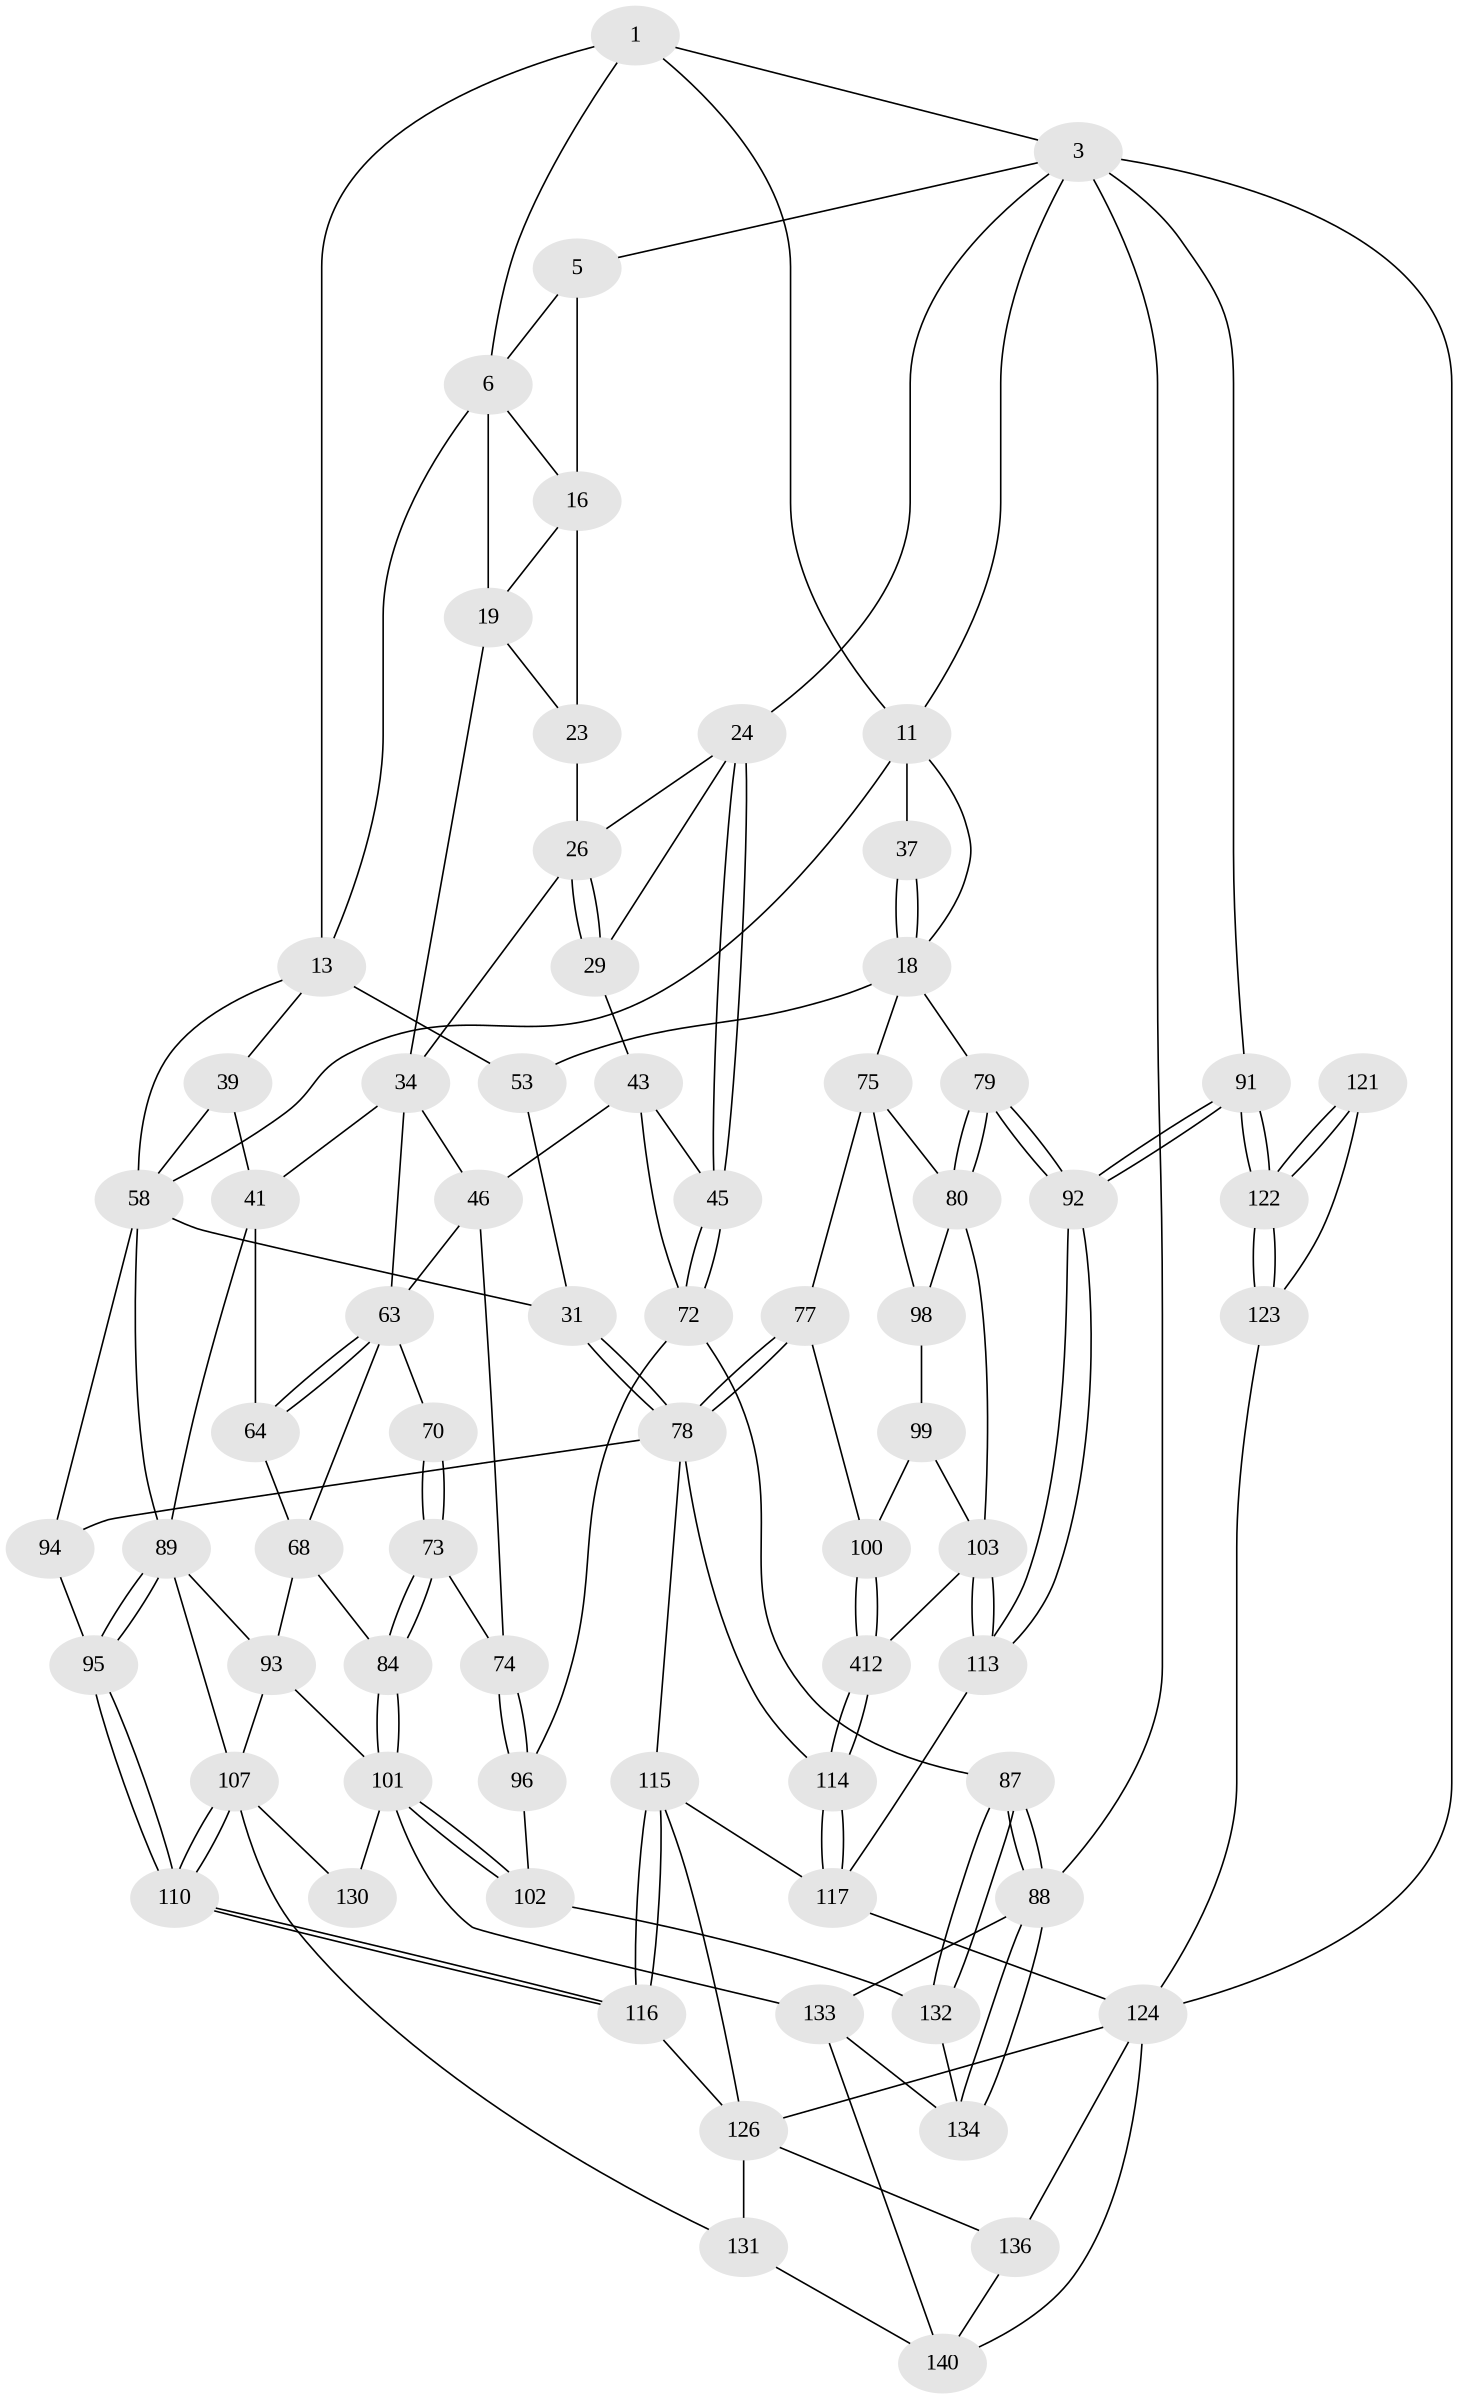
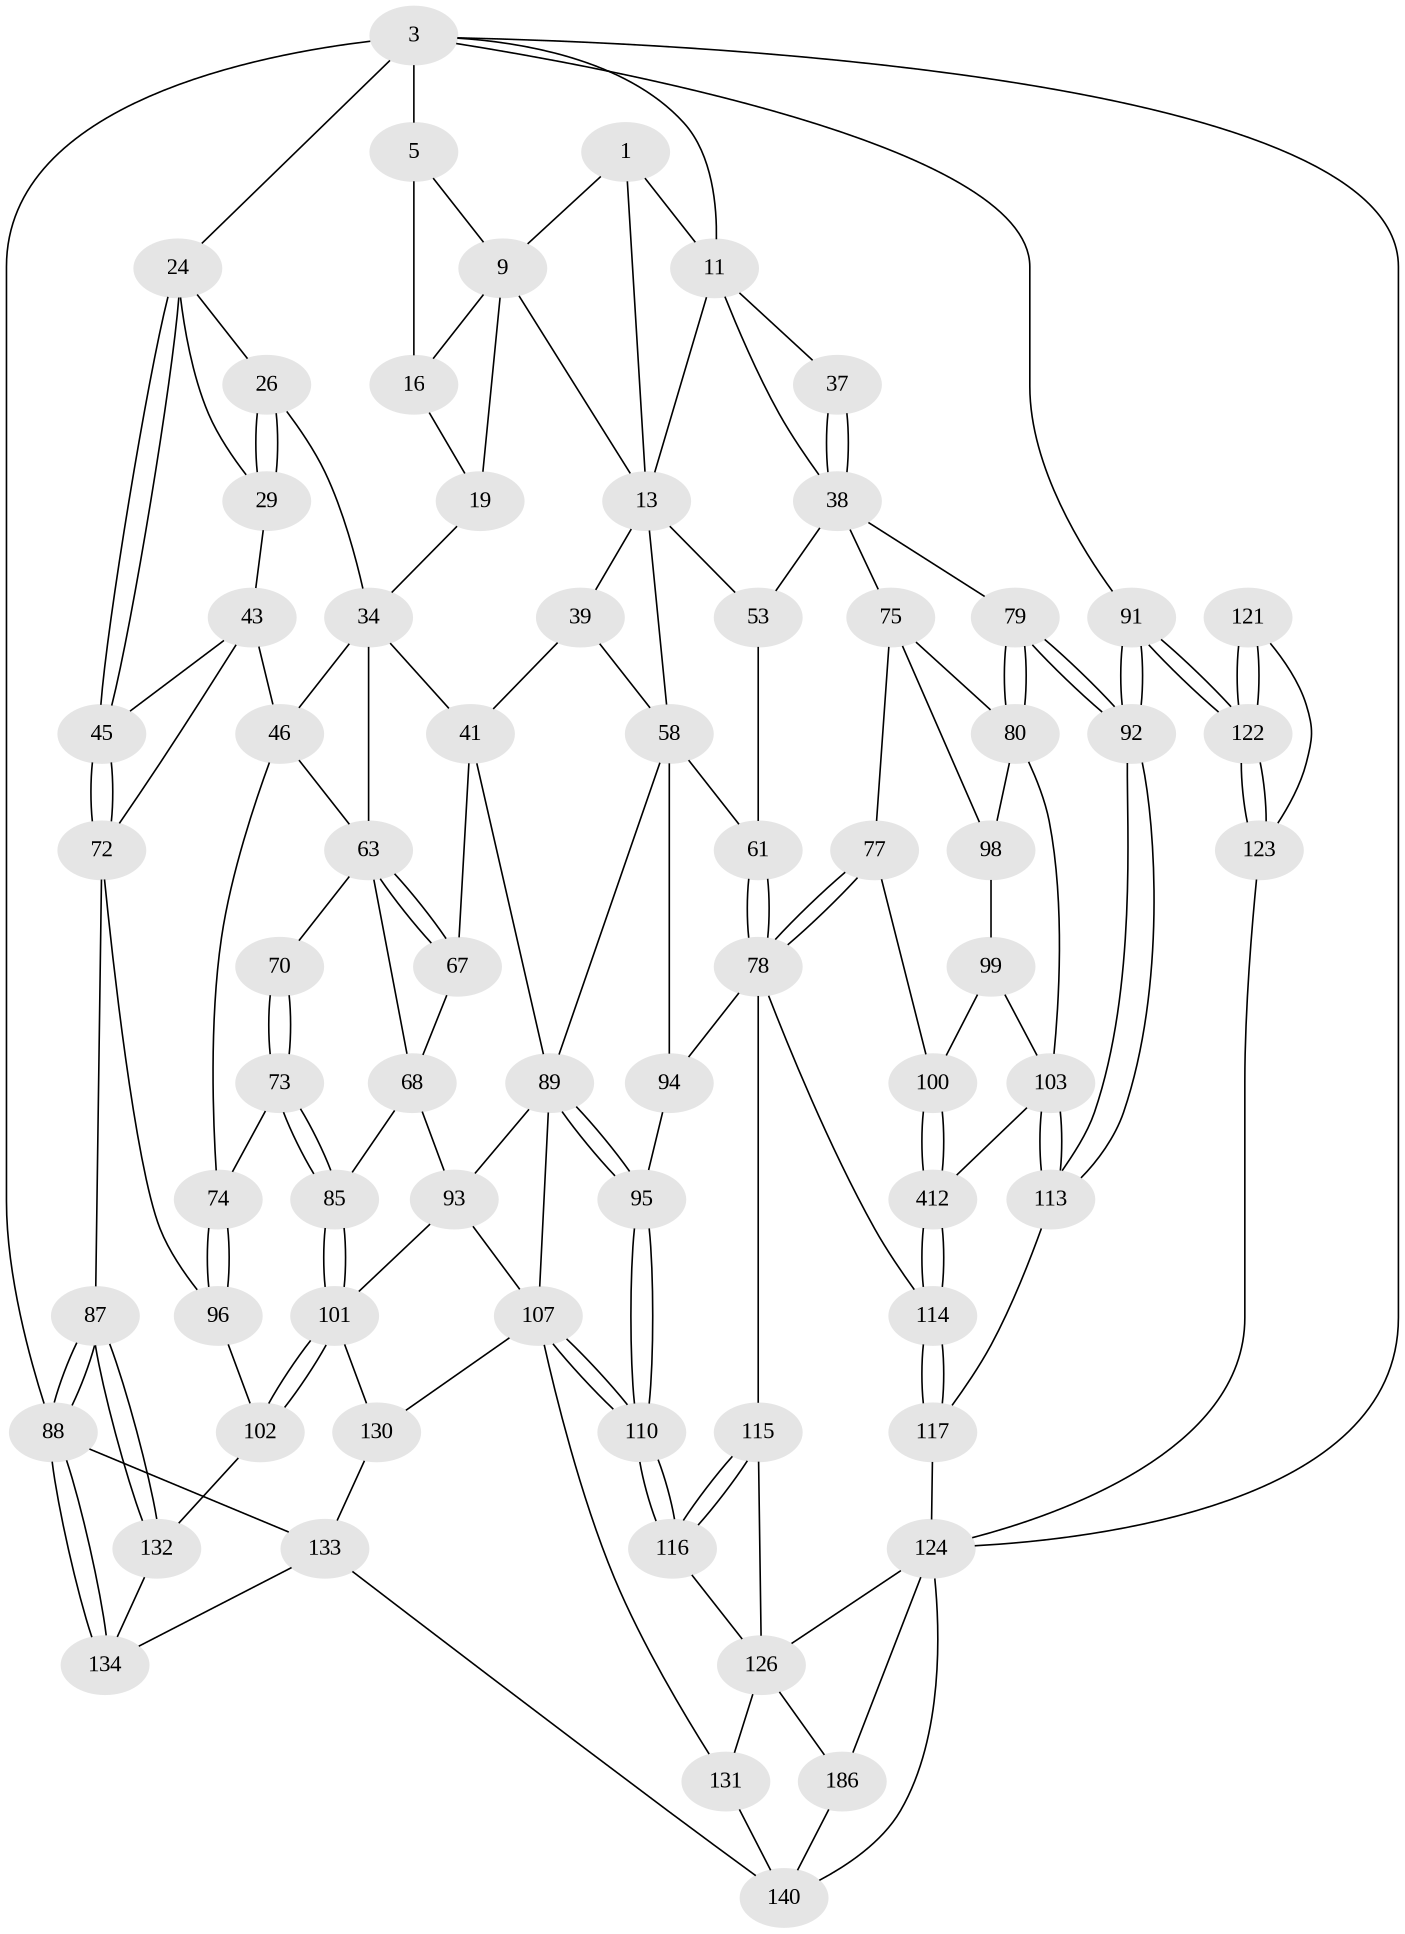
(857, 94) -> none
(488, 385) -> (503, 268)
(577, 734) -> none
(907, 967) -> (837, 501)
(560, 1025) -> (681, 385)
(572, 1316) -> (758, 850)
(255, 1432) -> (458, 967)
(388, 1665) -> (335, 1200)
(744, 1840) -> none
(557, 1950) -> (351, 1491)
(1015, 2247) -> (842, 1782)
